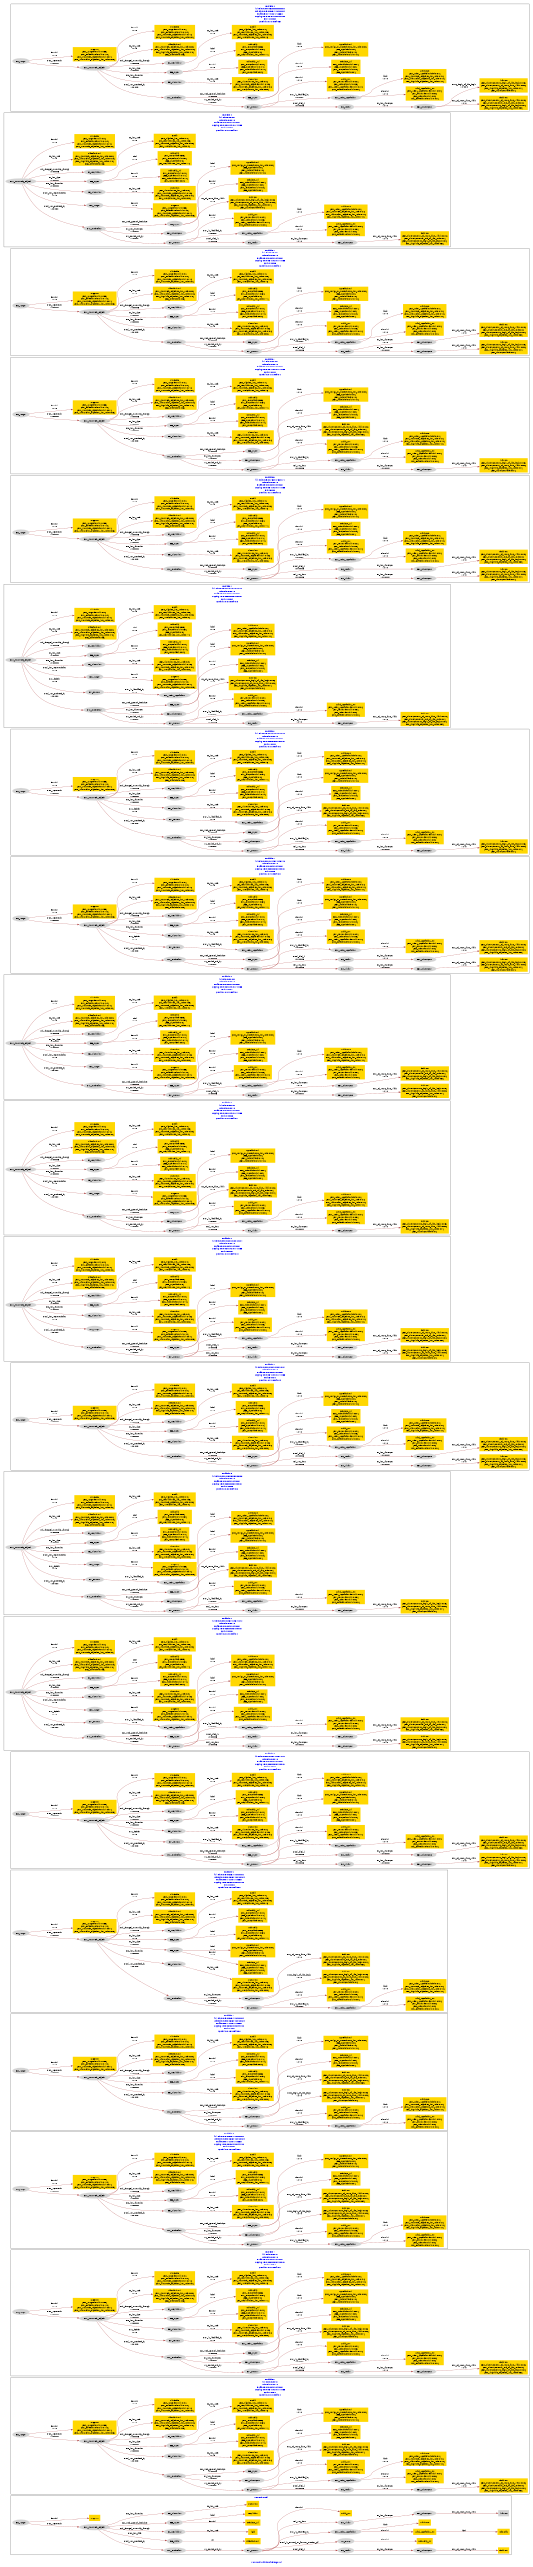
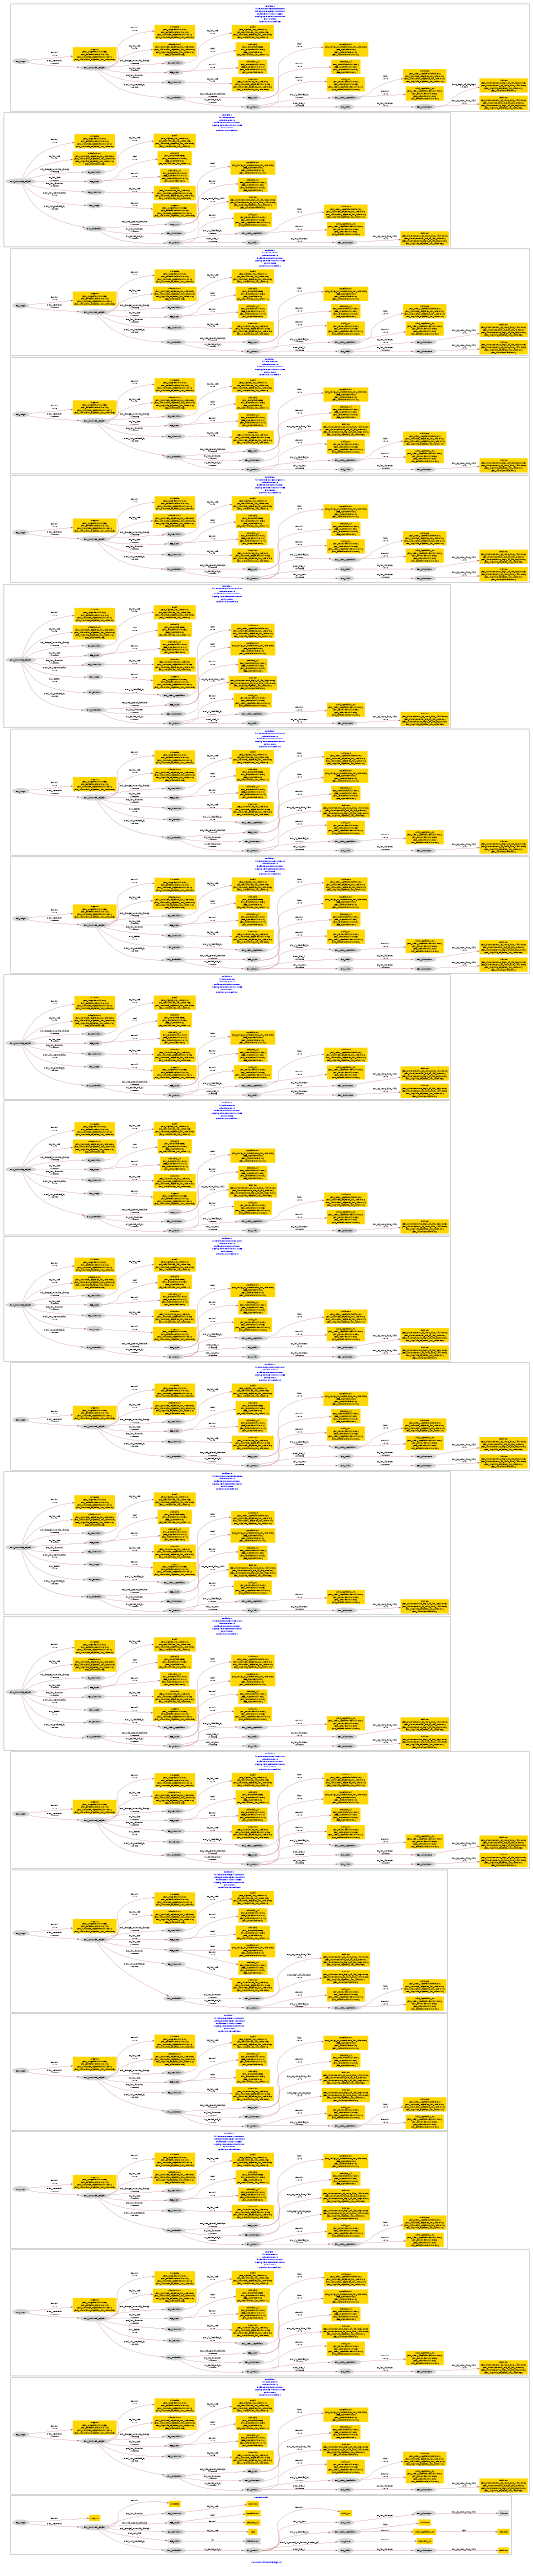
none -> (175, 2504)
(253, 2513) -> (253, 2513)
(253, 2541) -> (253, 2541)
